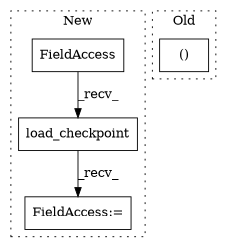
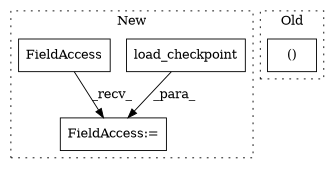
(78, 90) -> (86, 91)
(98, 174) -> (174, 95)
